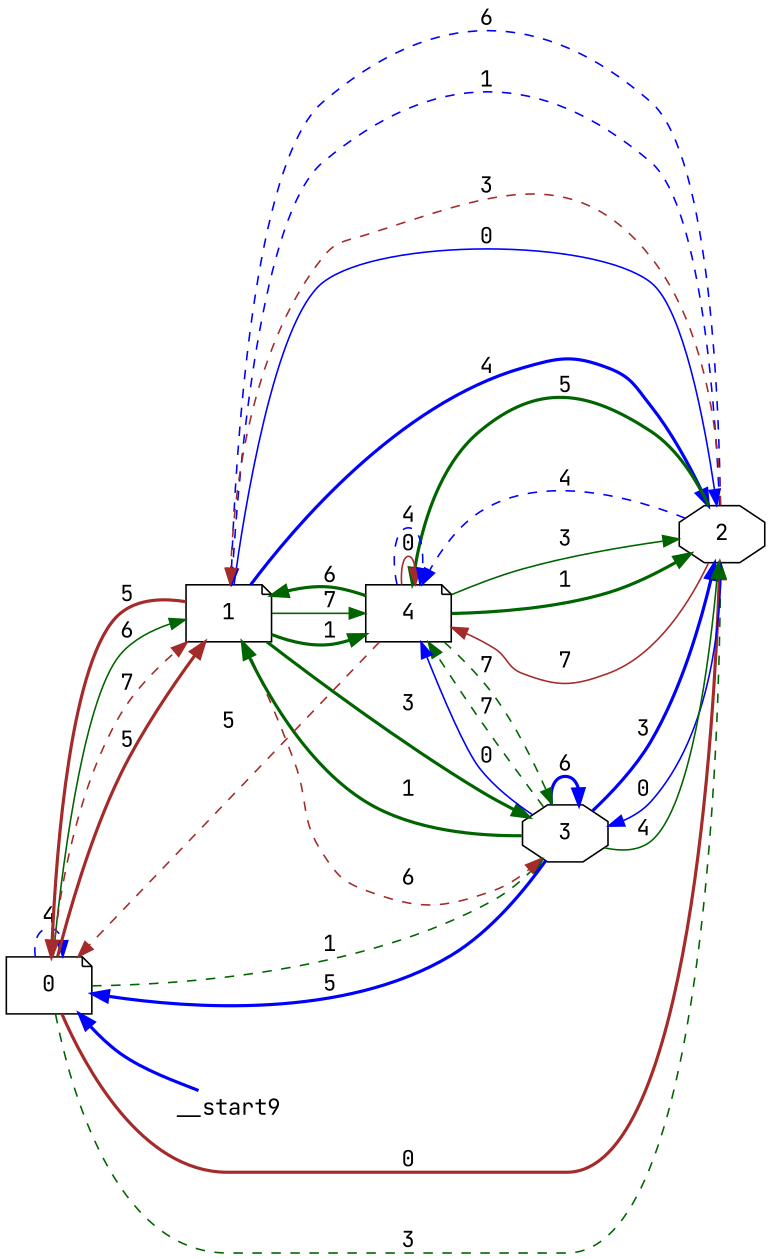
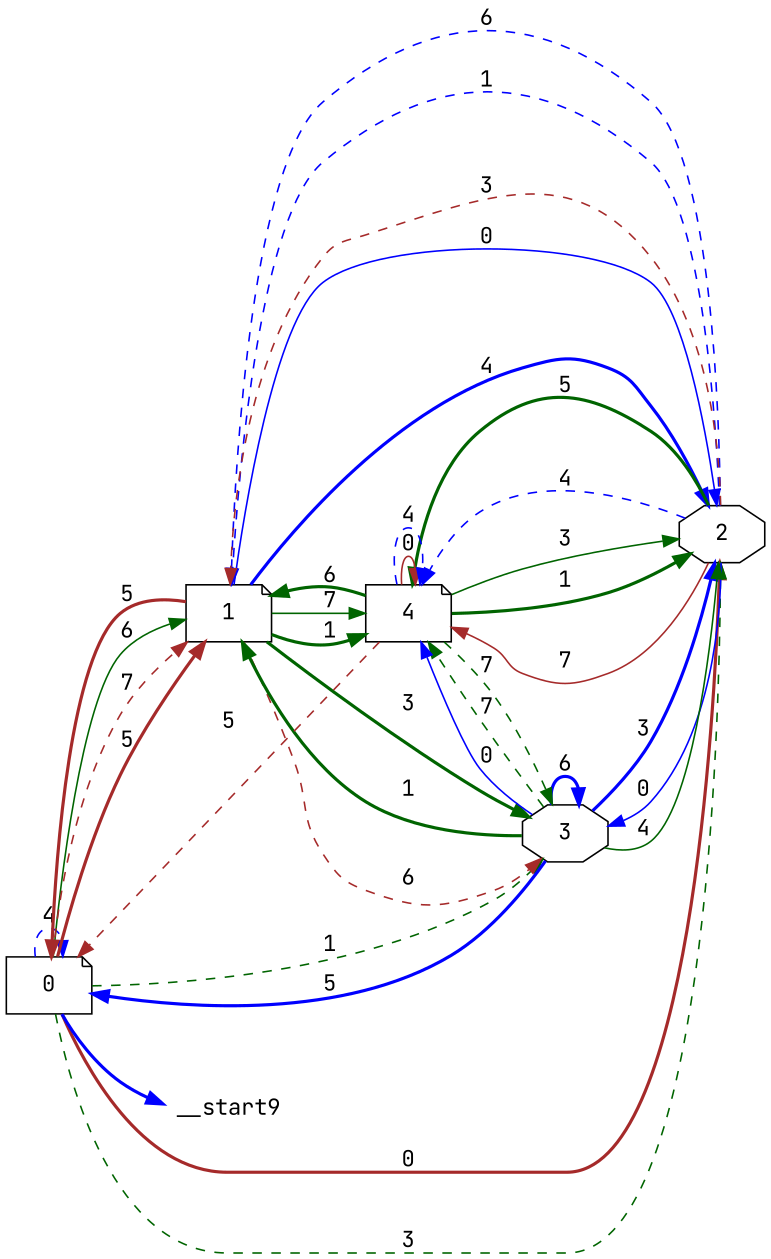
(140, 1065) -> (98, 1063)
